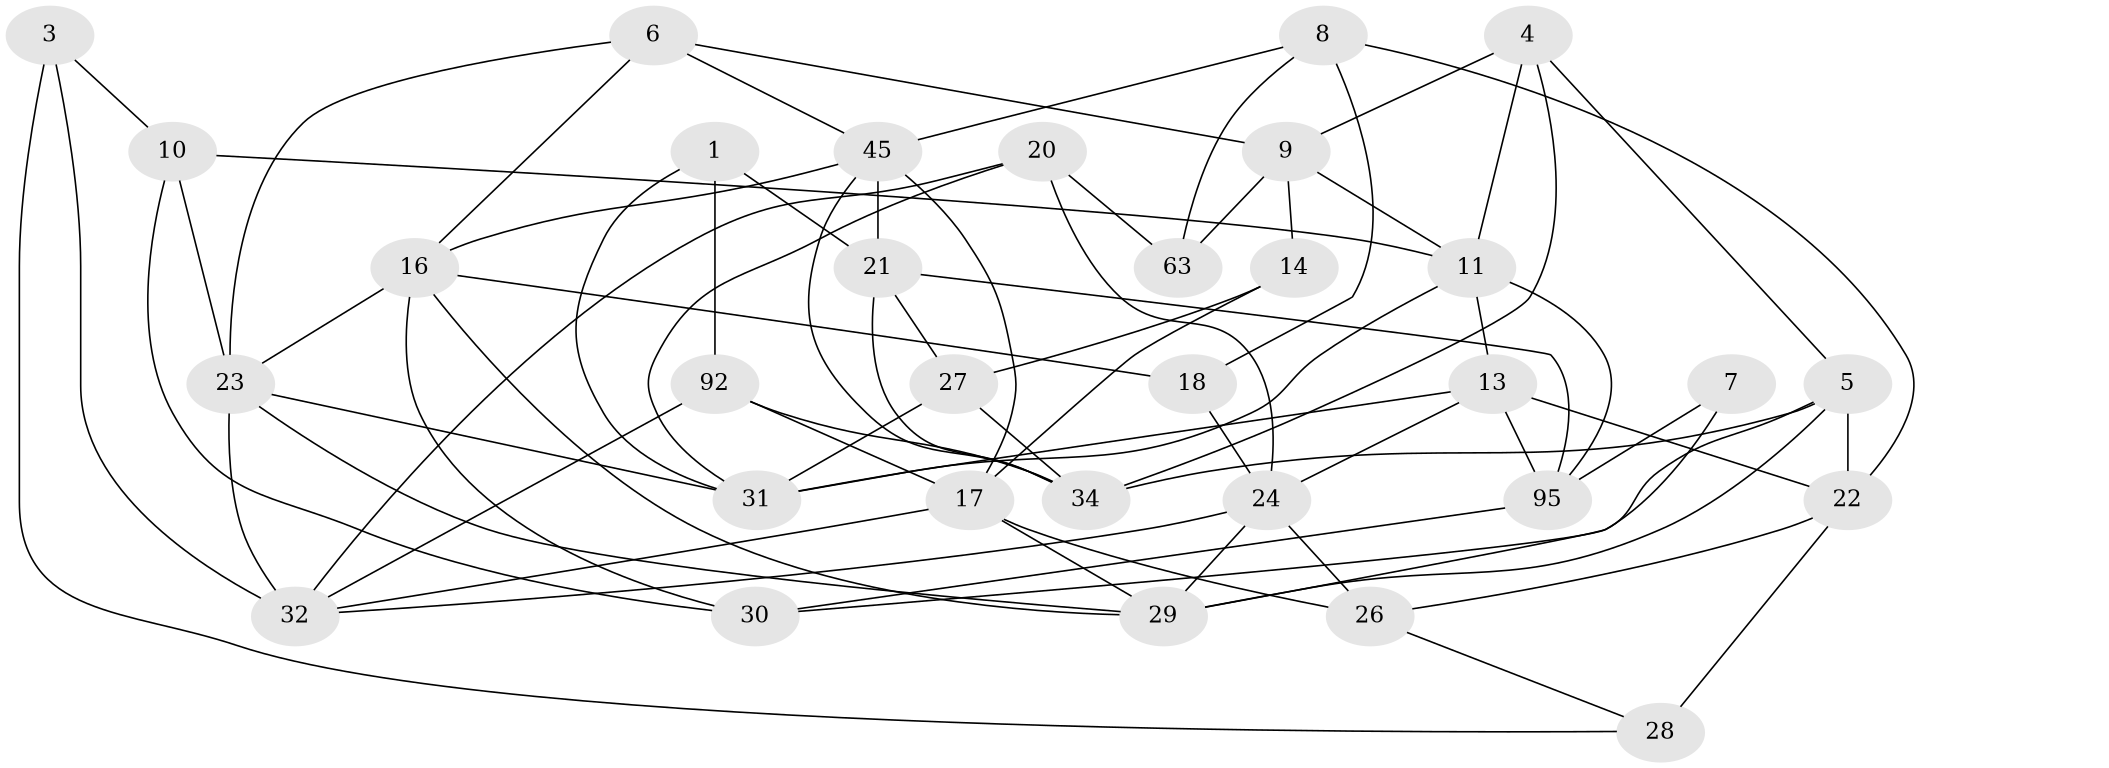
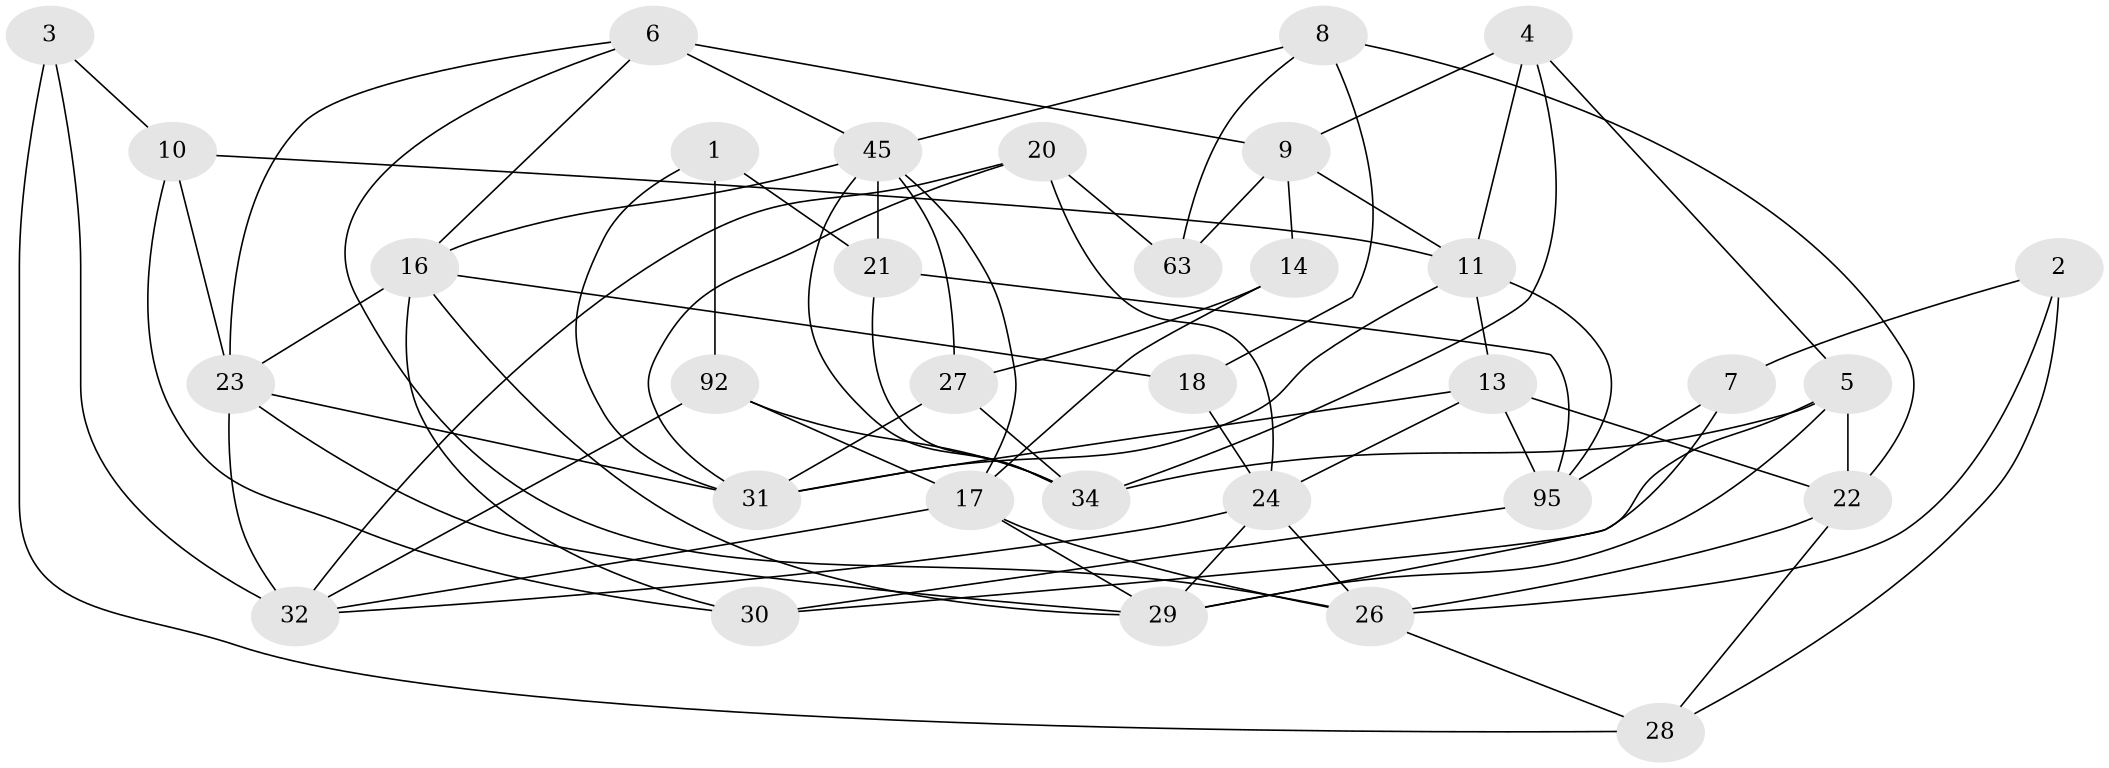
none -> (2059, 268)
(916, 326) -> (943, 261)
none -> (597, 525)
